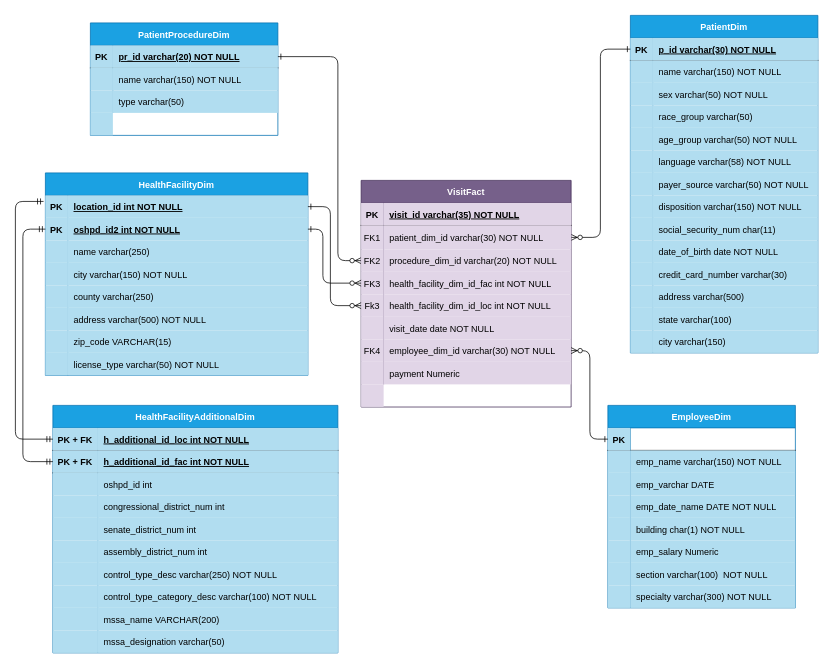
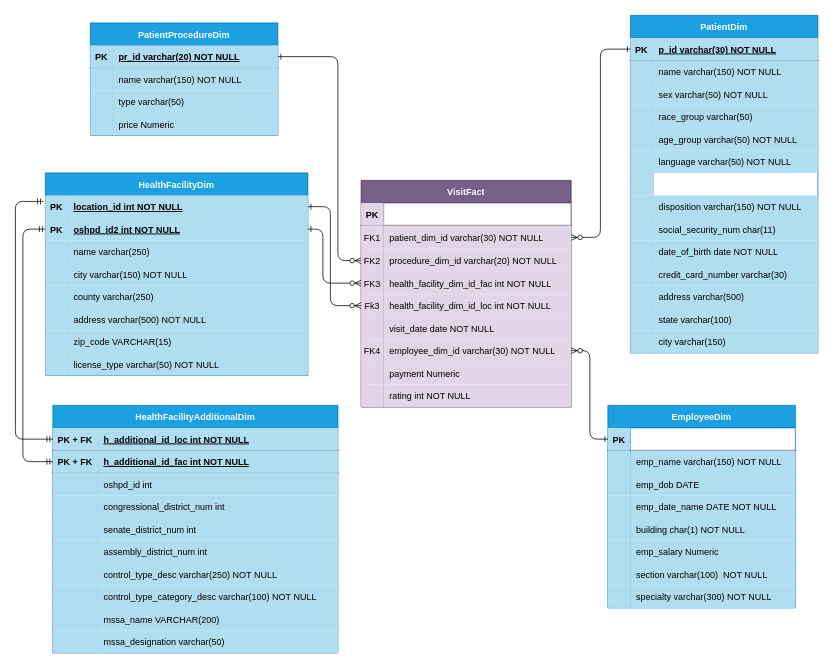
none -> (195, 124)
(727, 162) -> (727, 162)
(735, 184) -> none
(477, 214) -> none
none -> (477, 396)
(675, 485) -> (665, 485)
